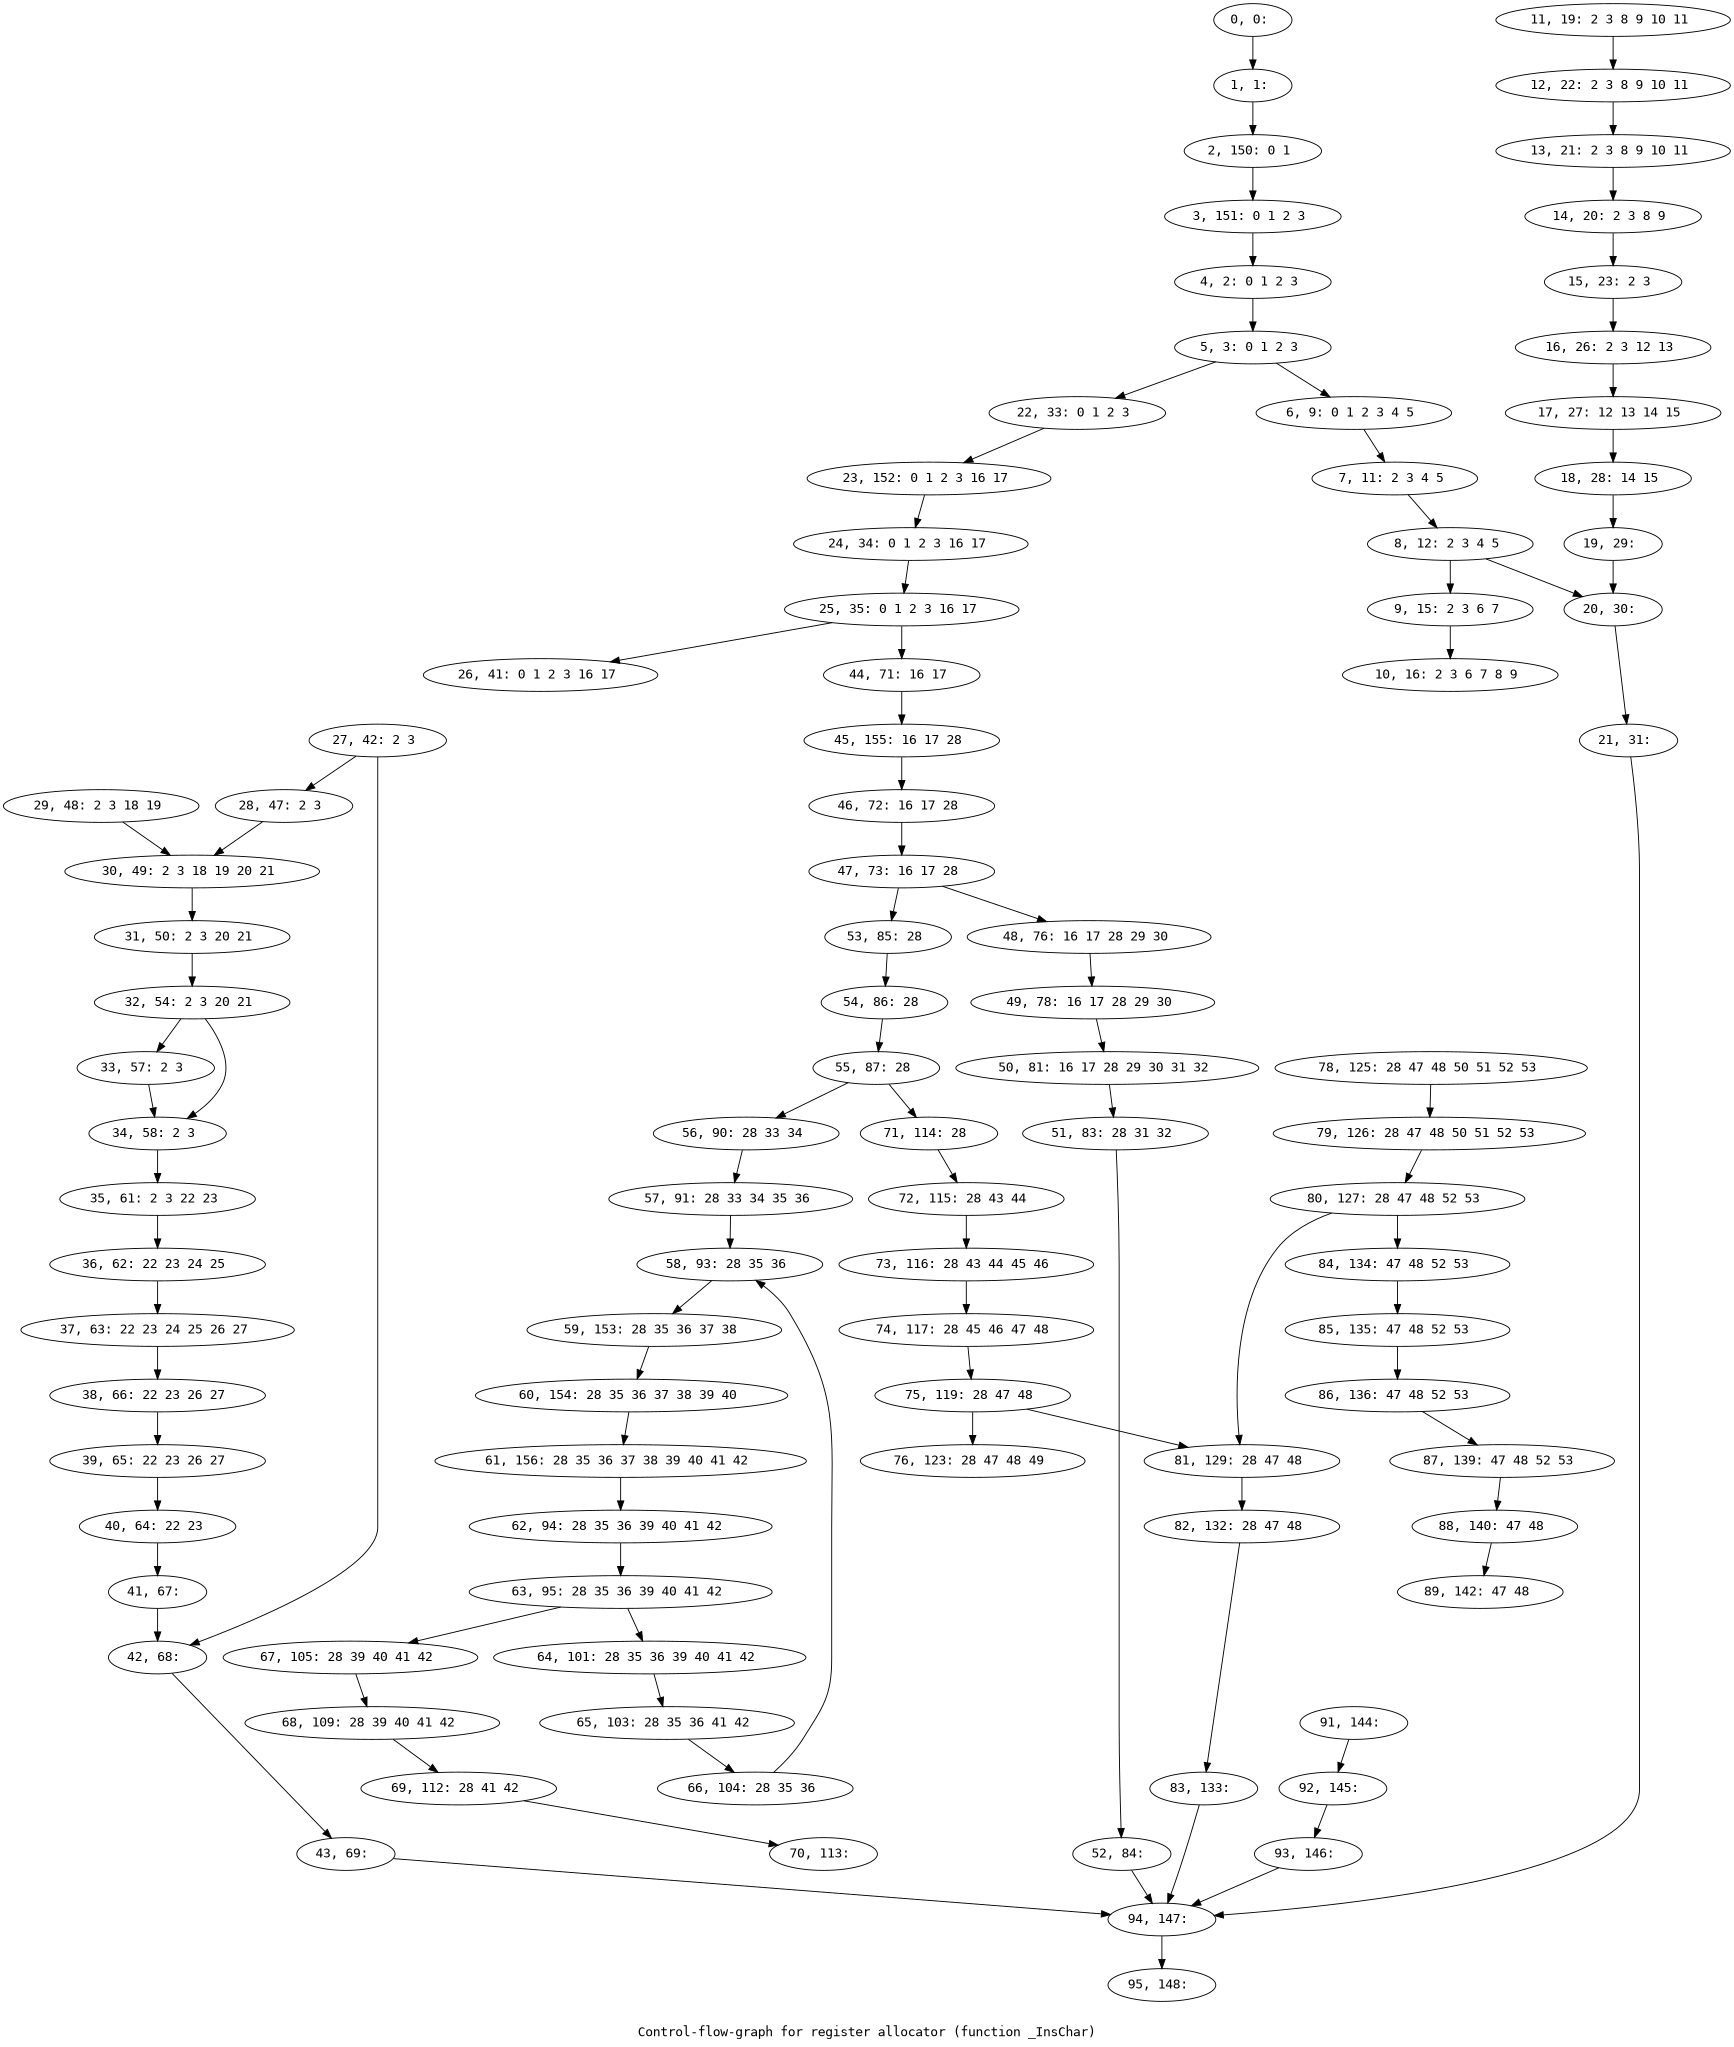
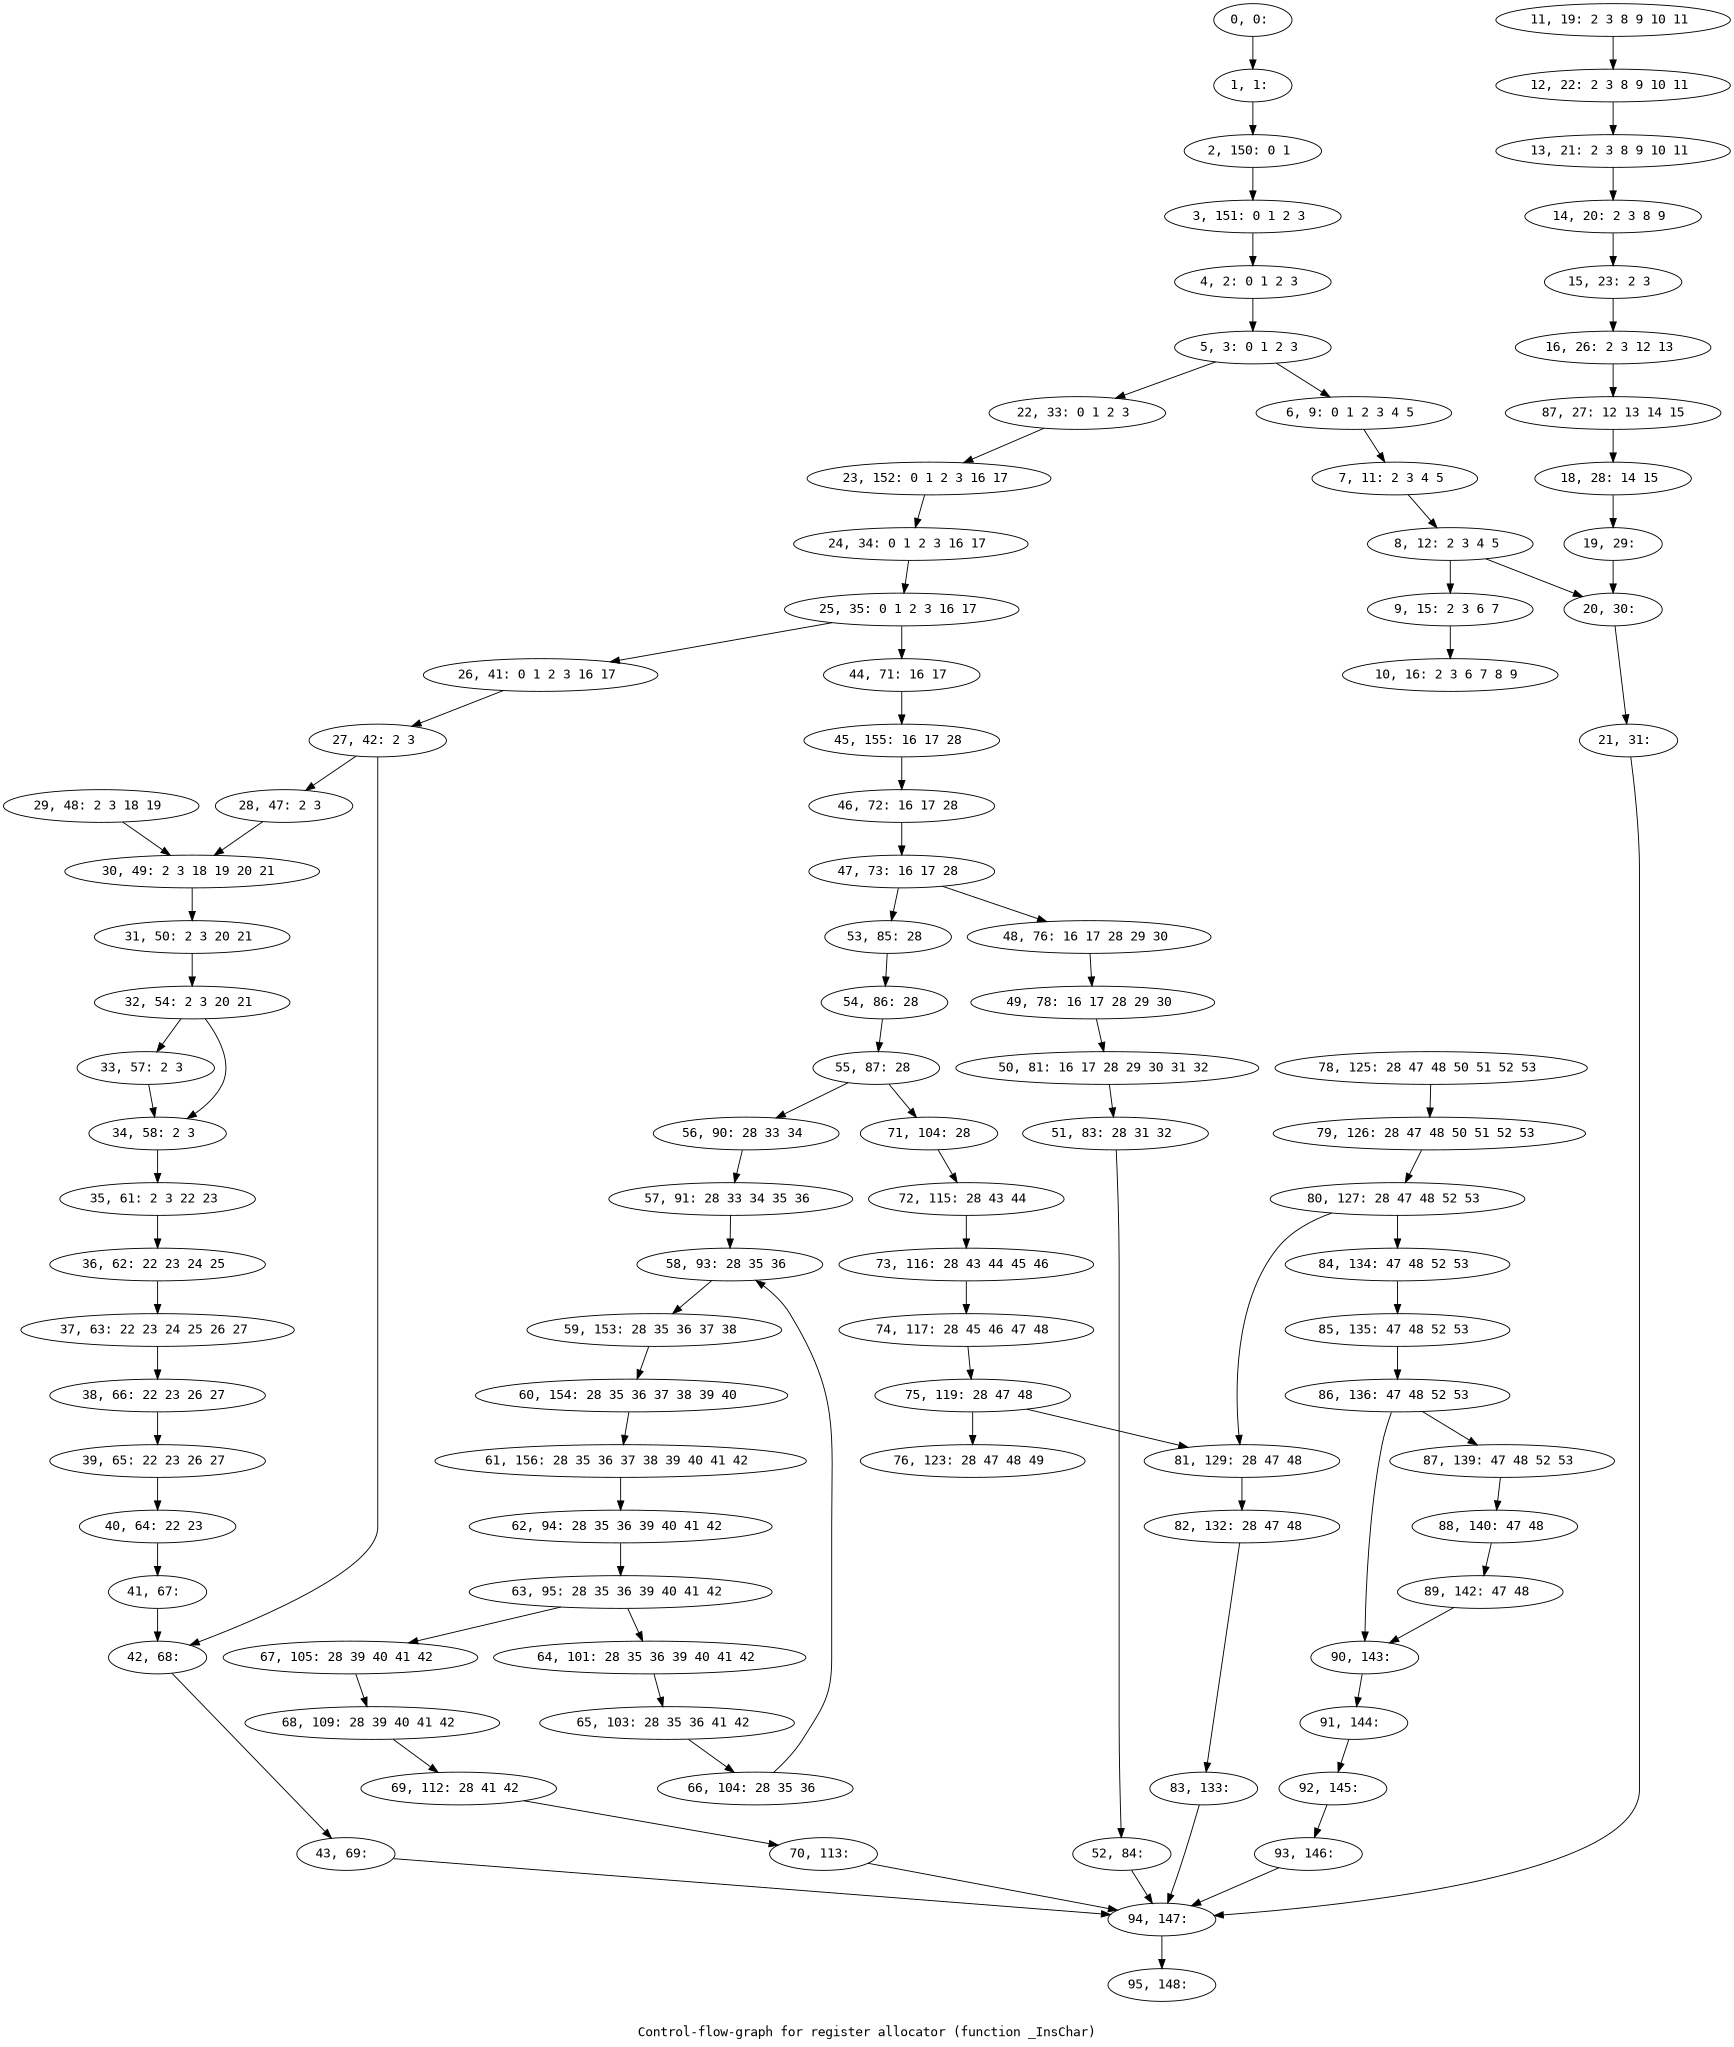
(1613, 413) -> (1613, 413)
none -> (462, 707)
(929, 1134) -> (929, 1134)
none -> (1365, 1658)
none -> (988, 1886)
